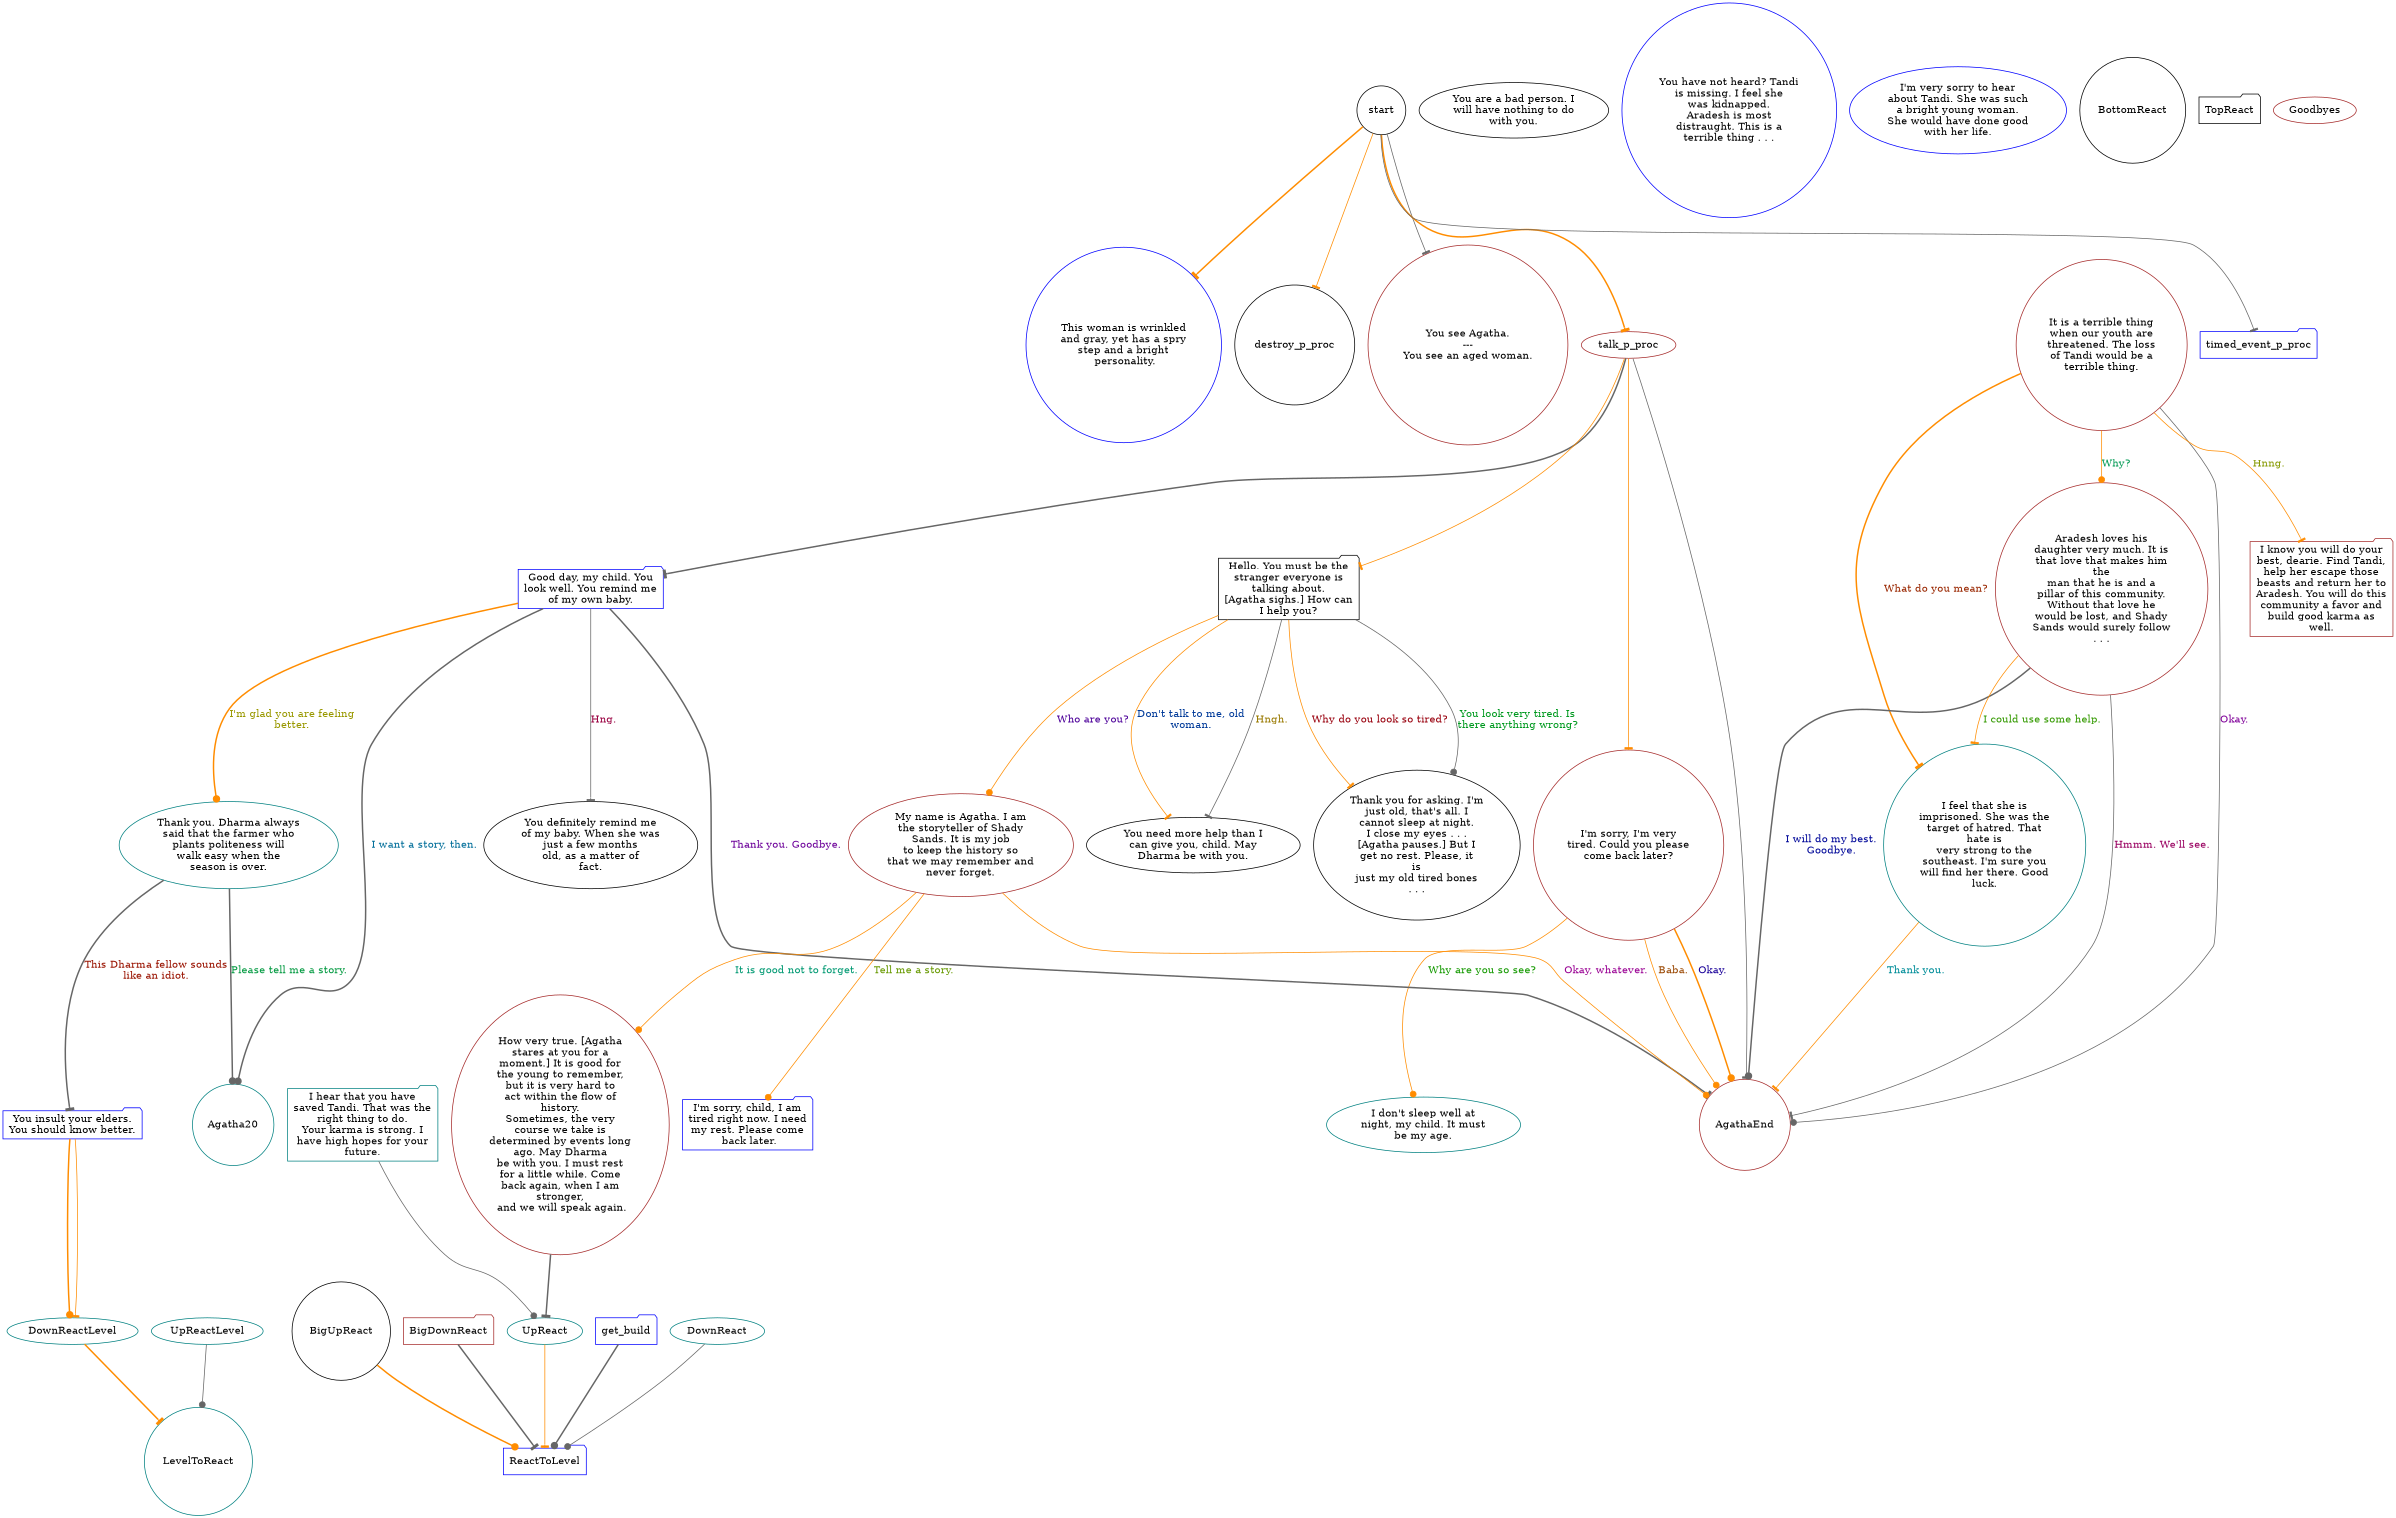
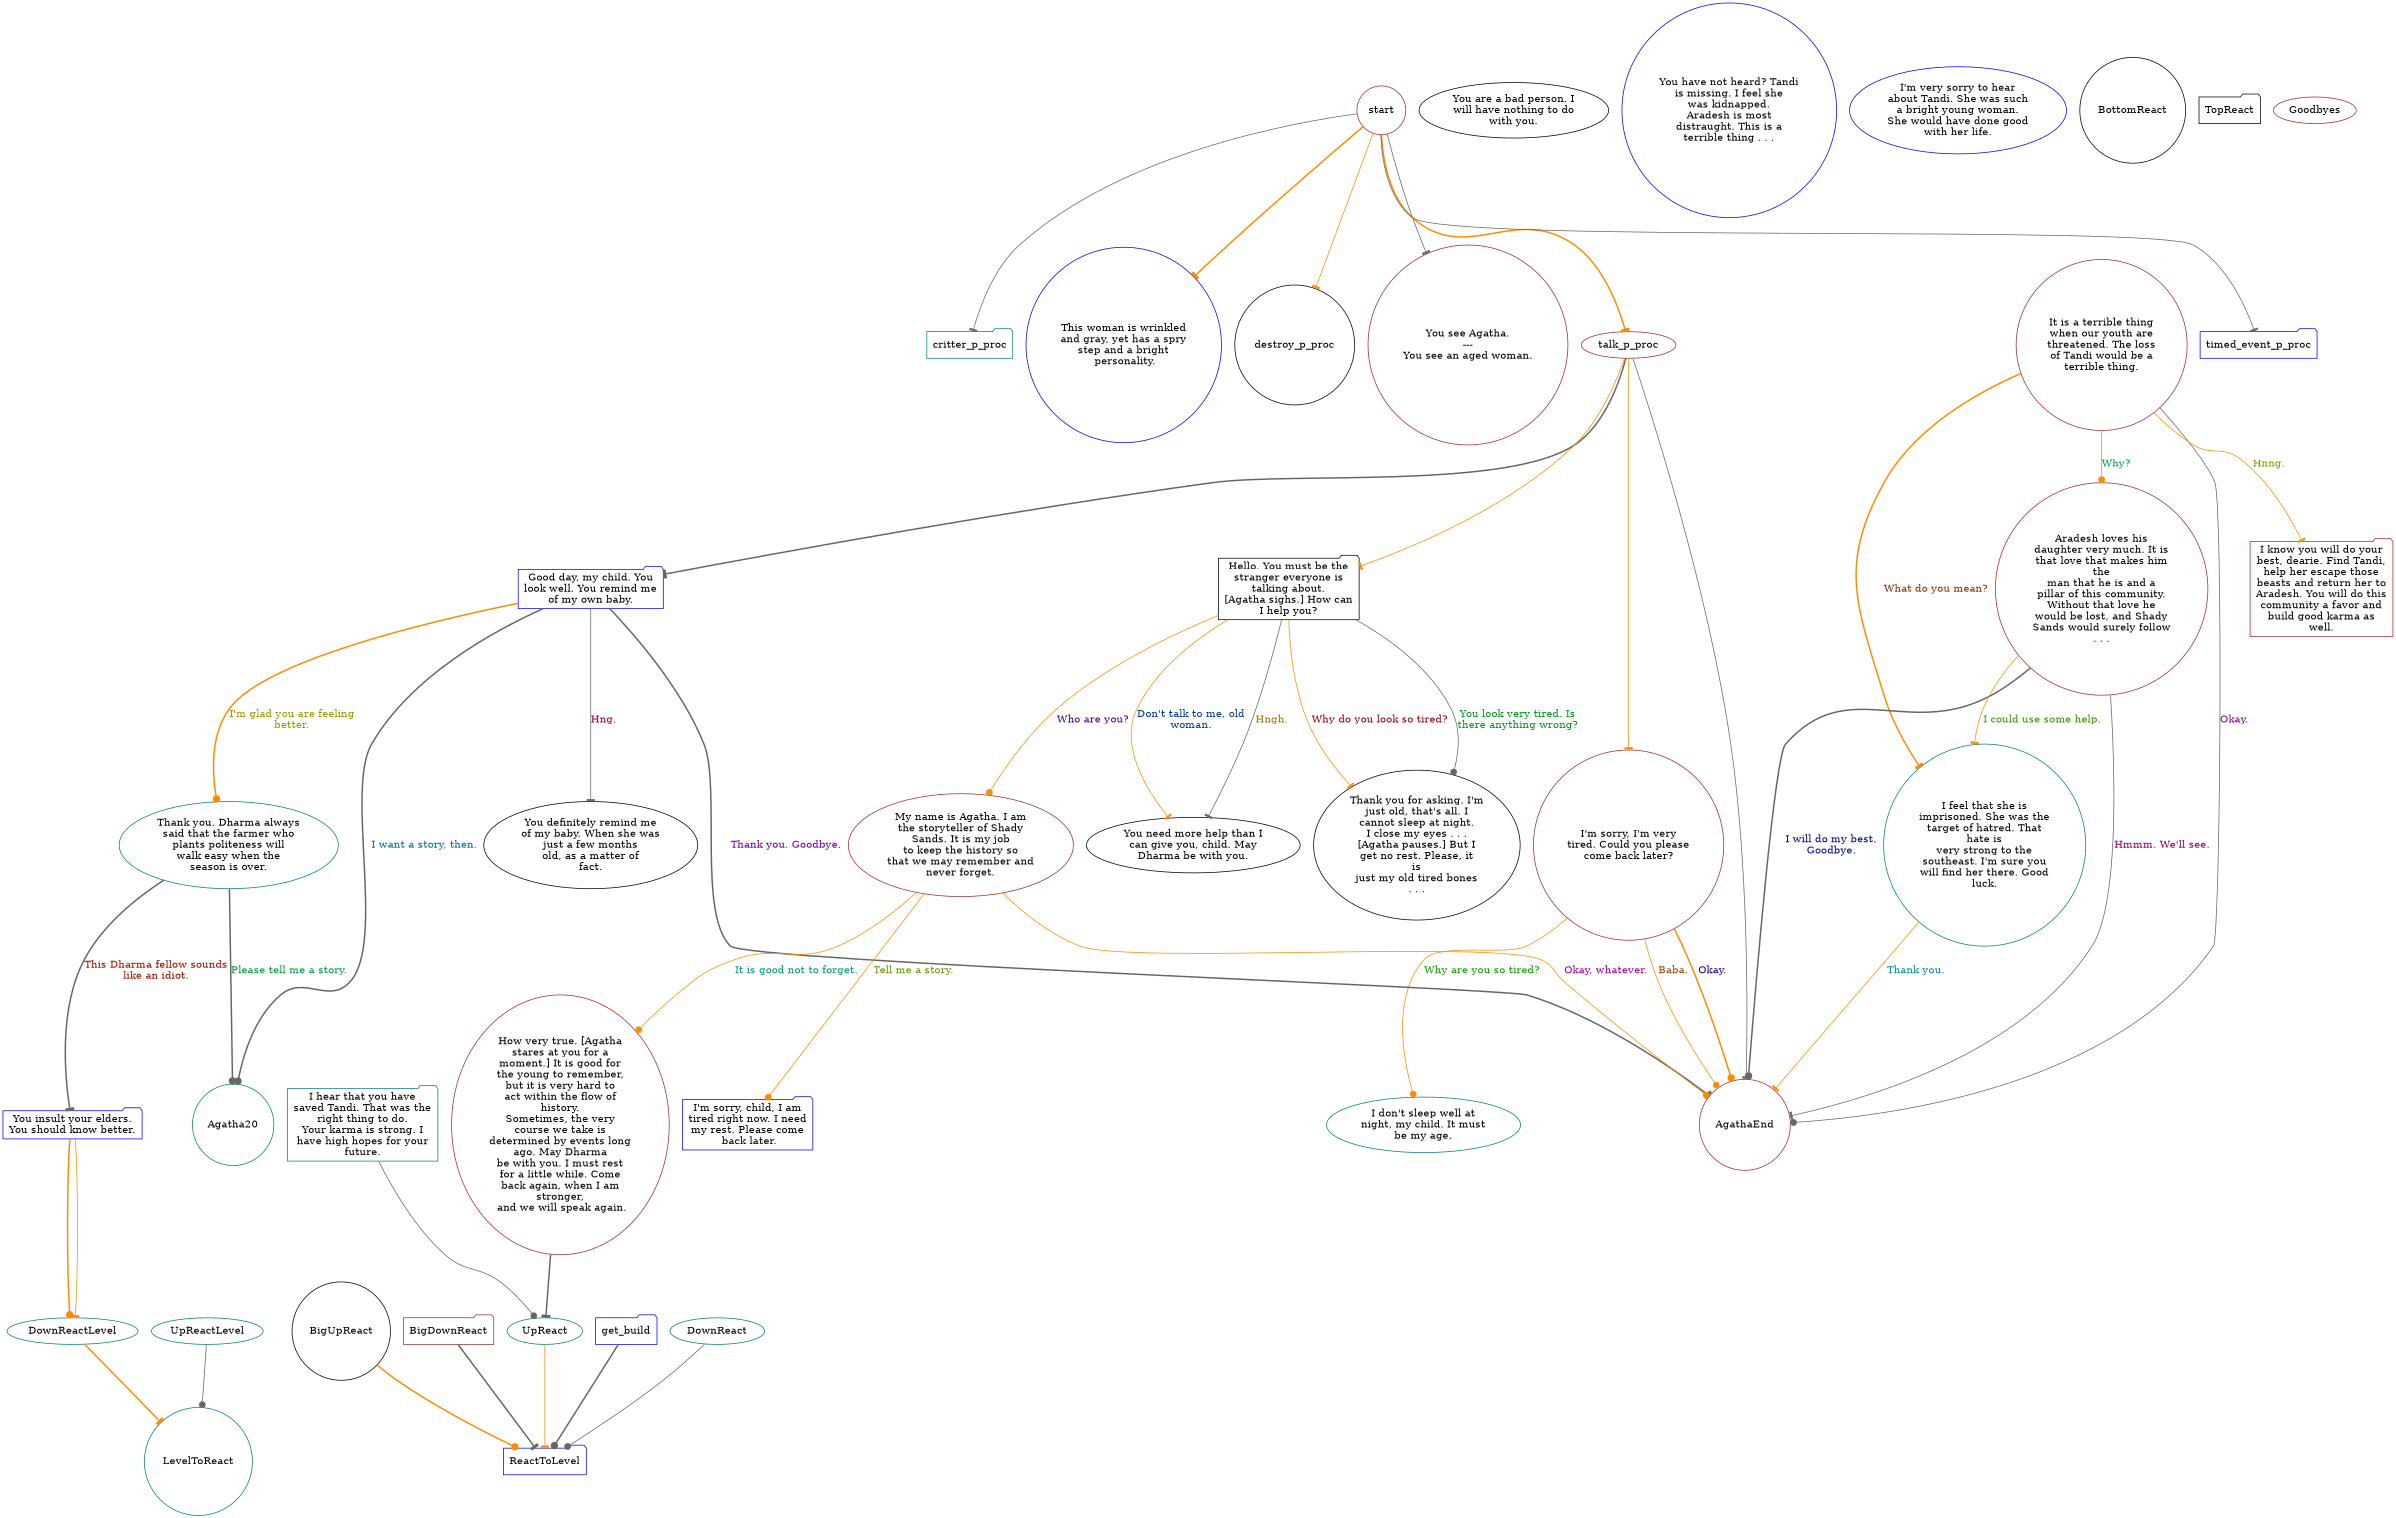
(1381, 110) -> (1381, 110)
none -> (970, 345)
(1482, 971) -> (1482, 971)
